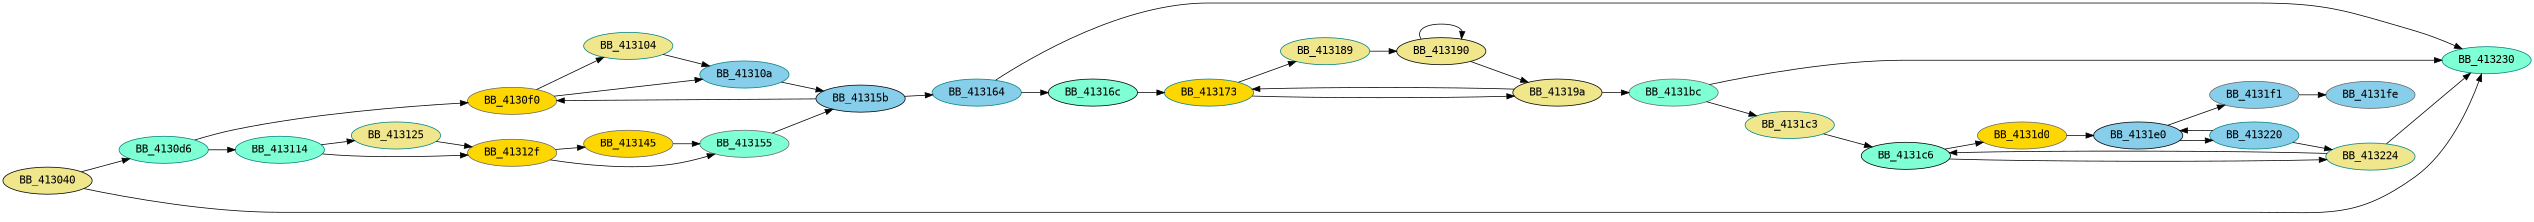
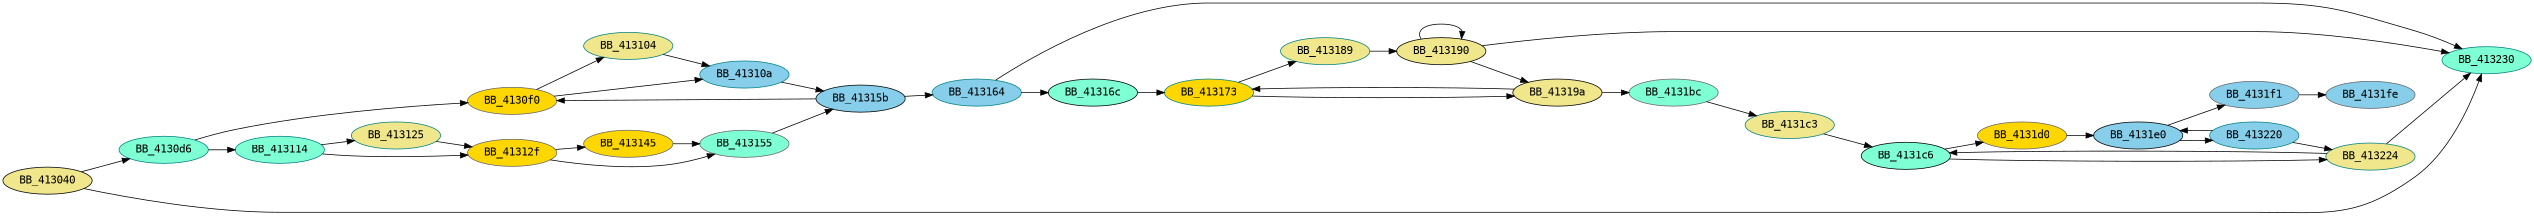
(2071, 60) -> (1962, 32)
